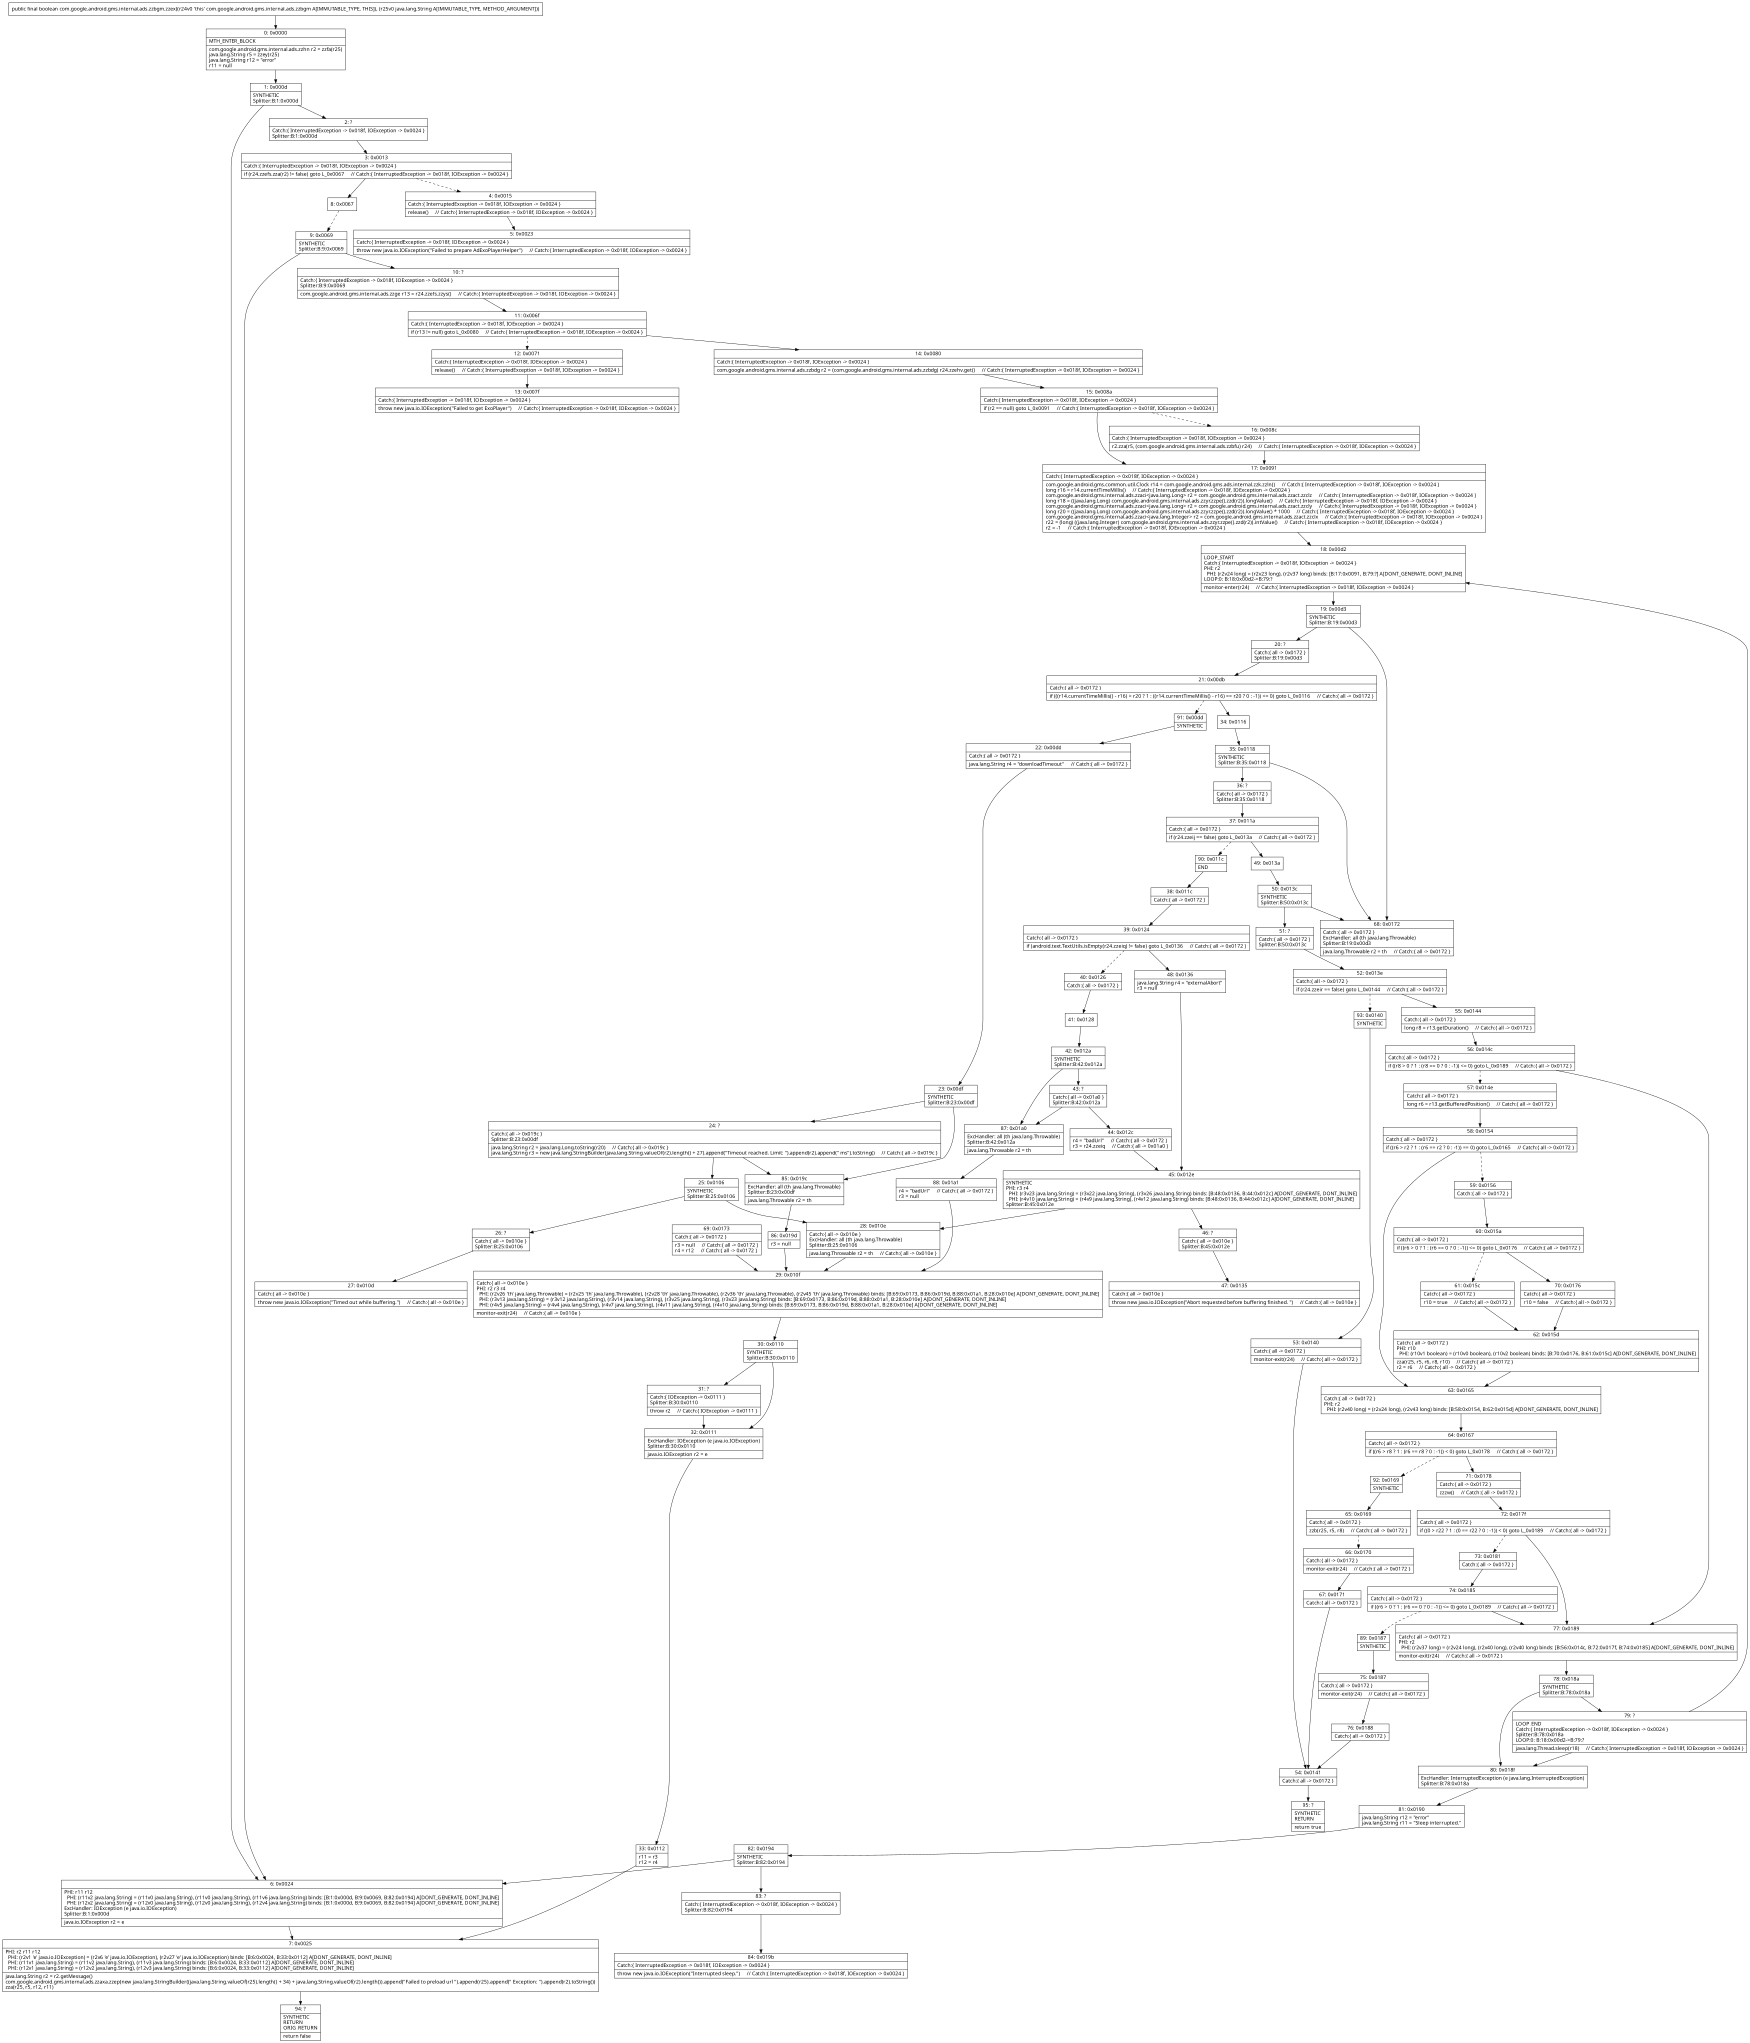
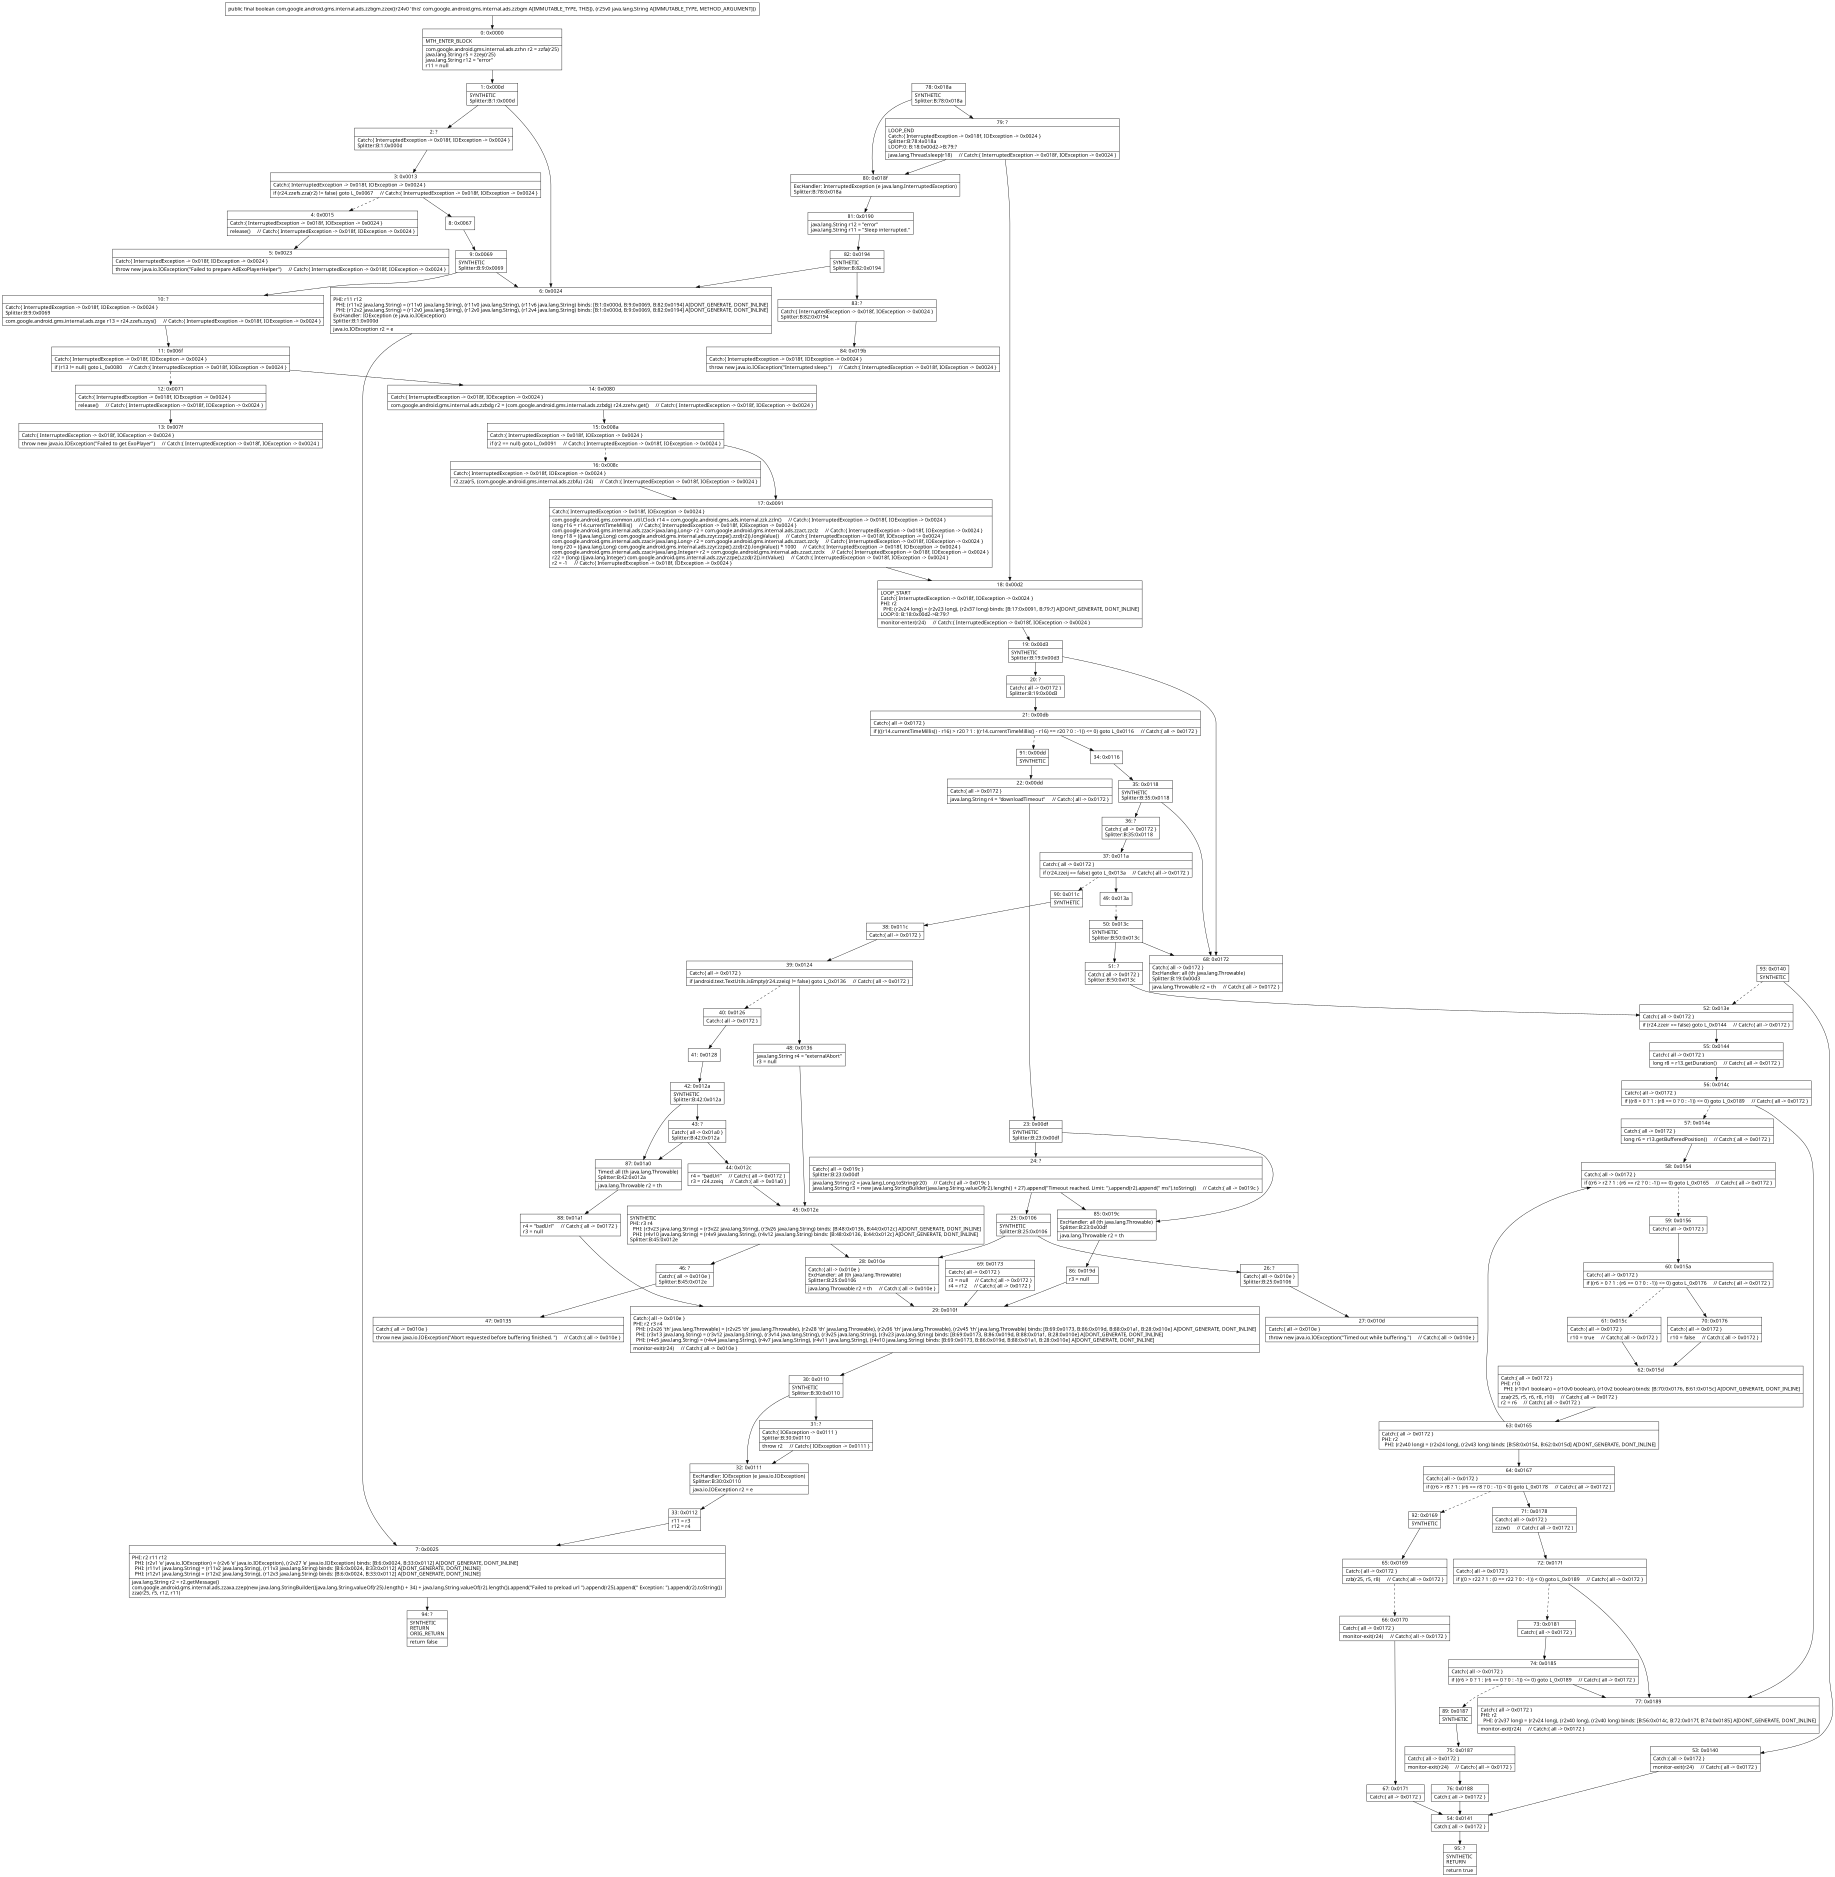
(334, 220) -> (469, 239)
(1203, 867) -> (1067, 903)
(1274, 876) -> (1116, 911)
(1370, 1001) -> (1749, 992)
(1014, 1137) -> (638, 1172)
(1384, 1258) -> (1488, 1279)
(1566, 1666) -> none
(1540, 1735) -> (912, 142)
